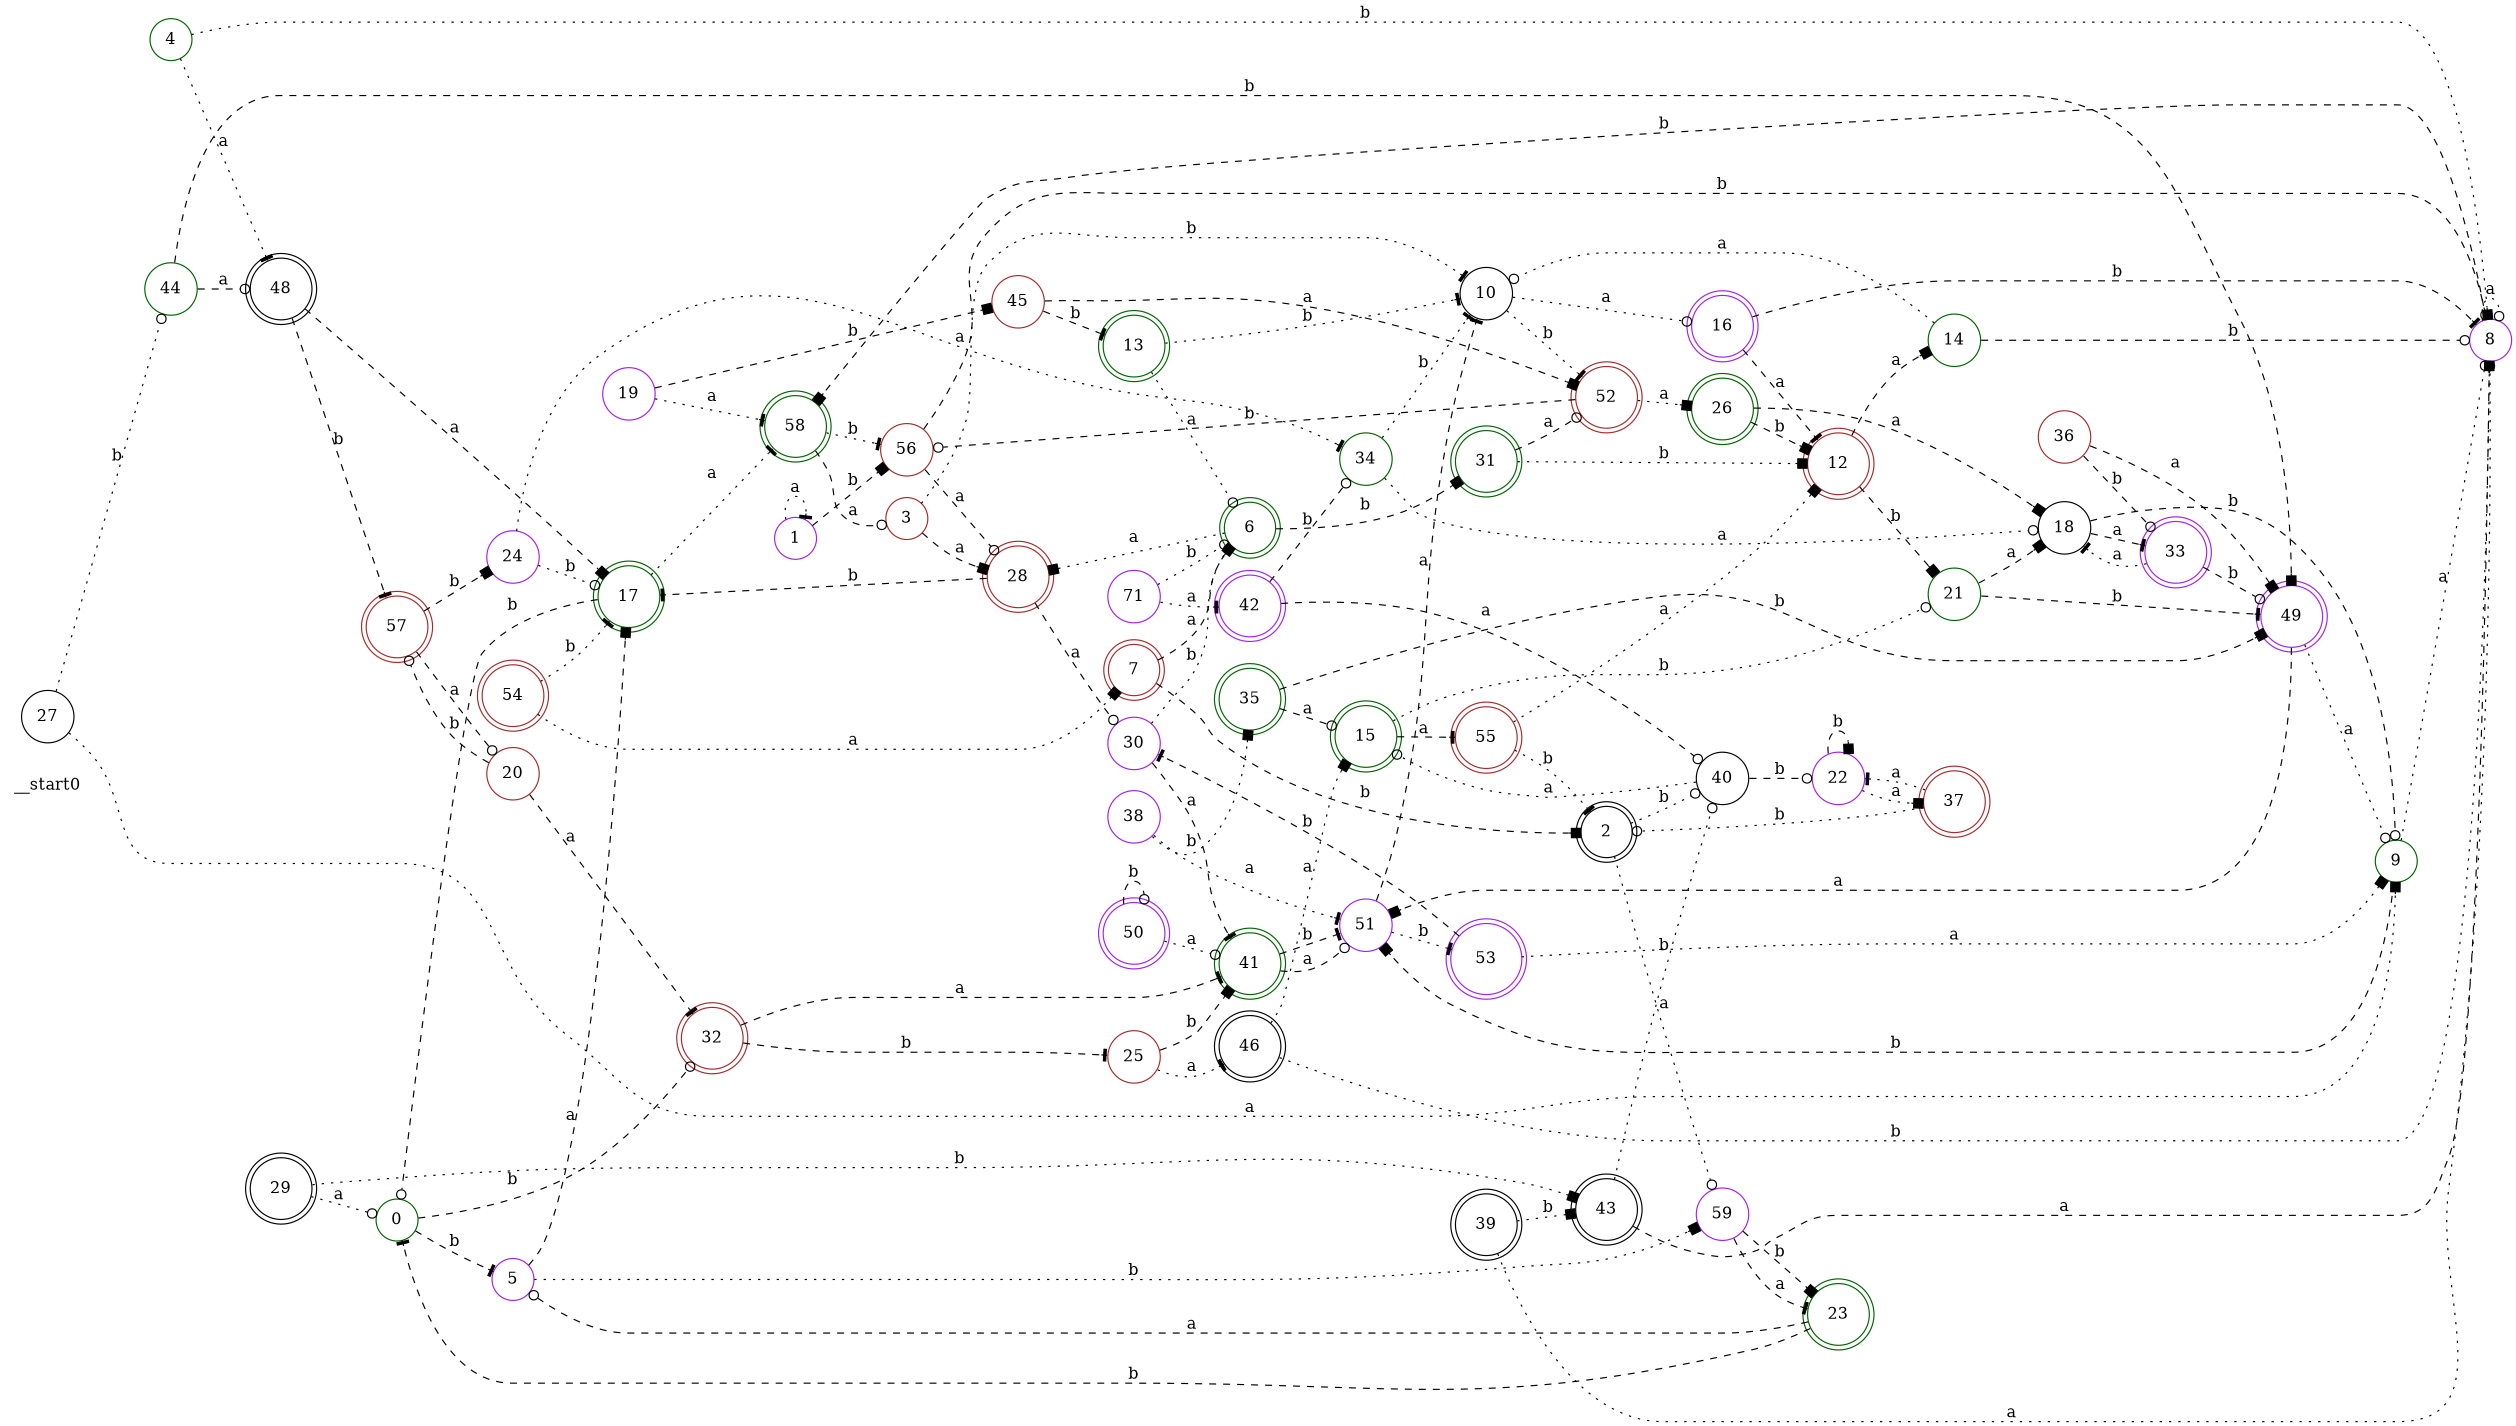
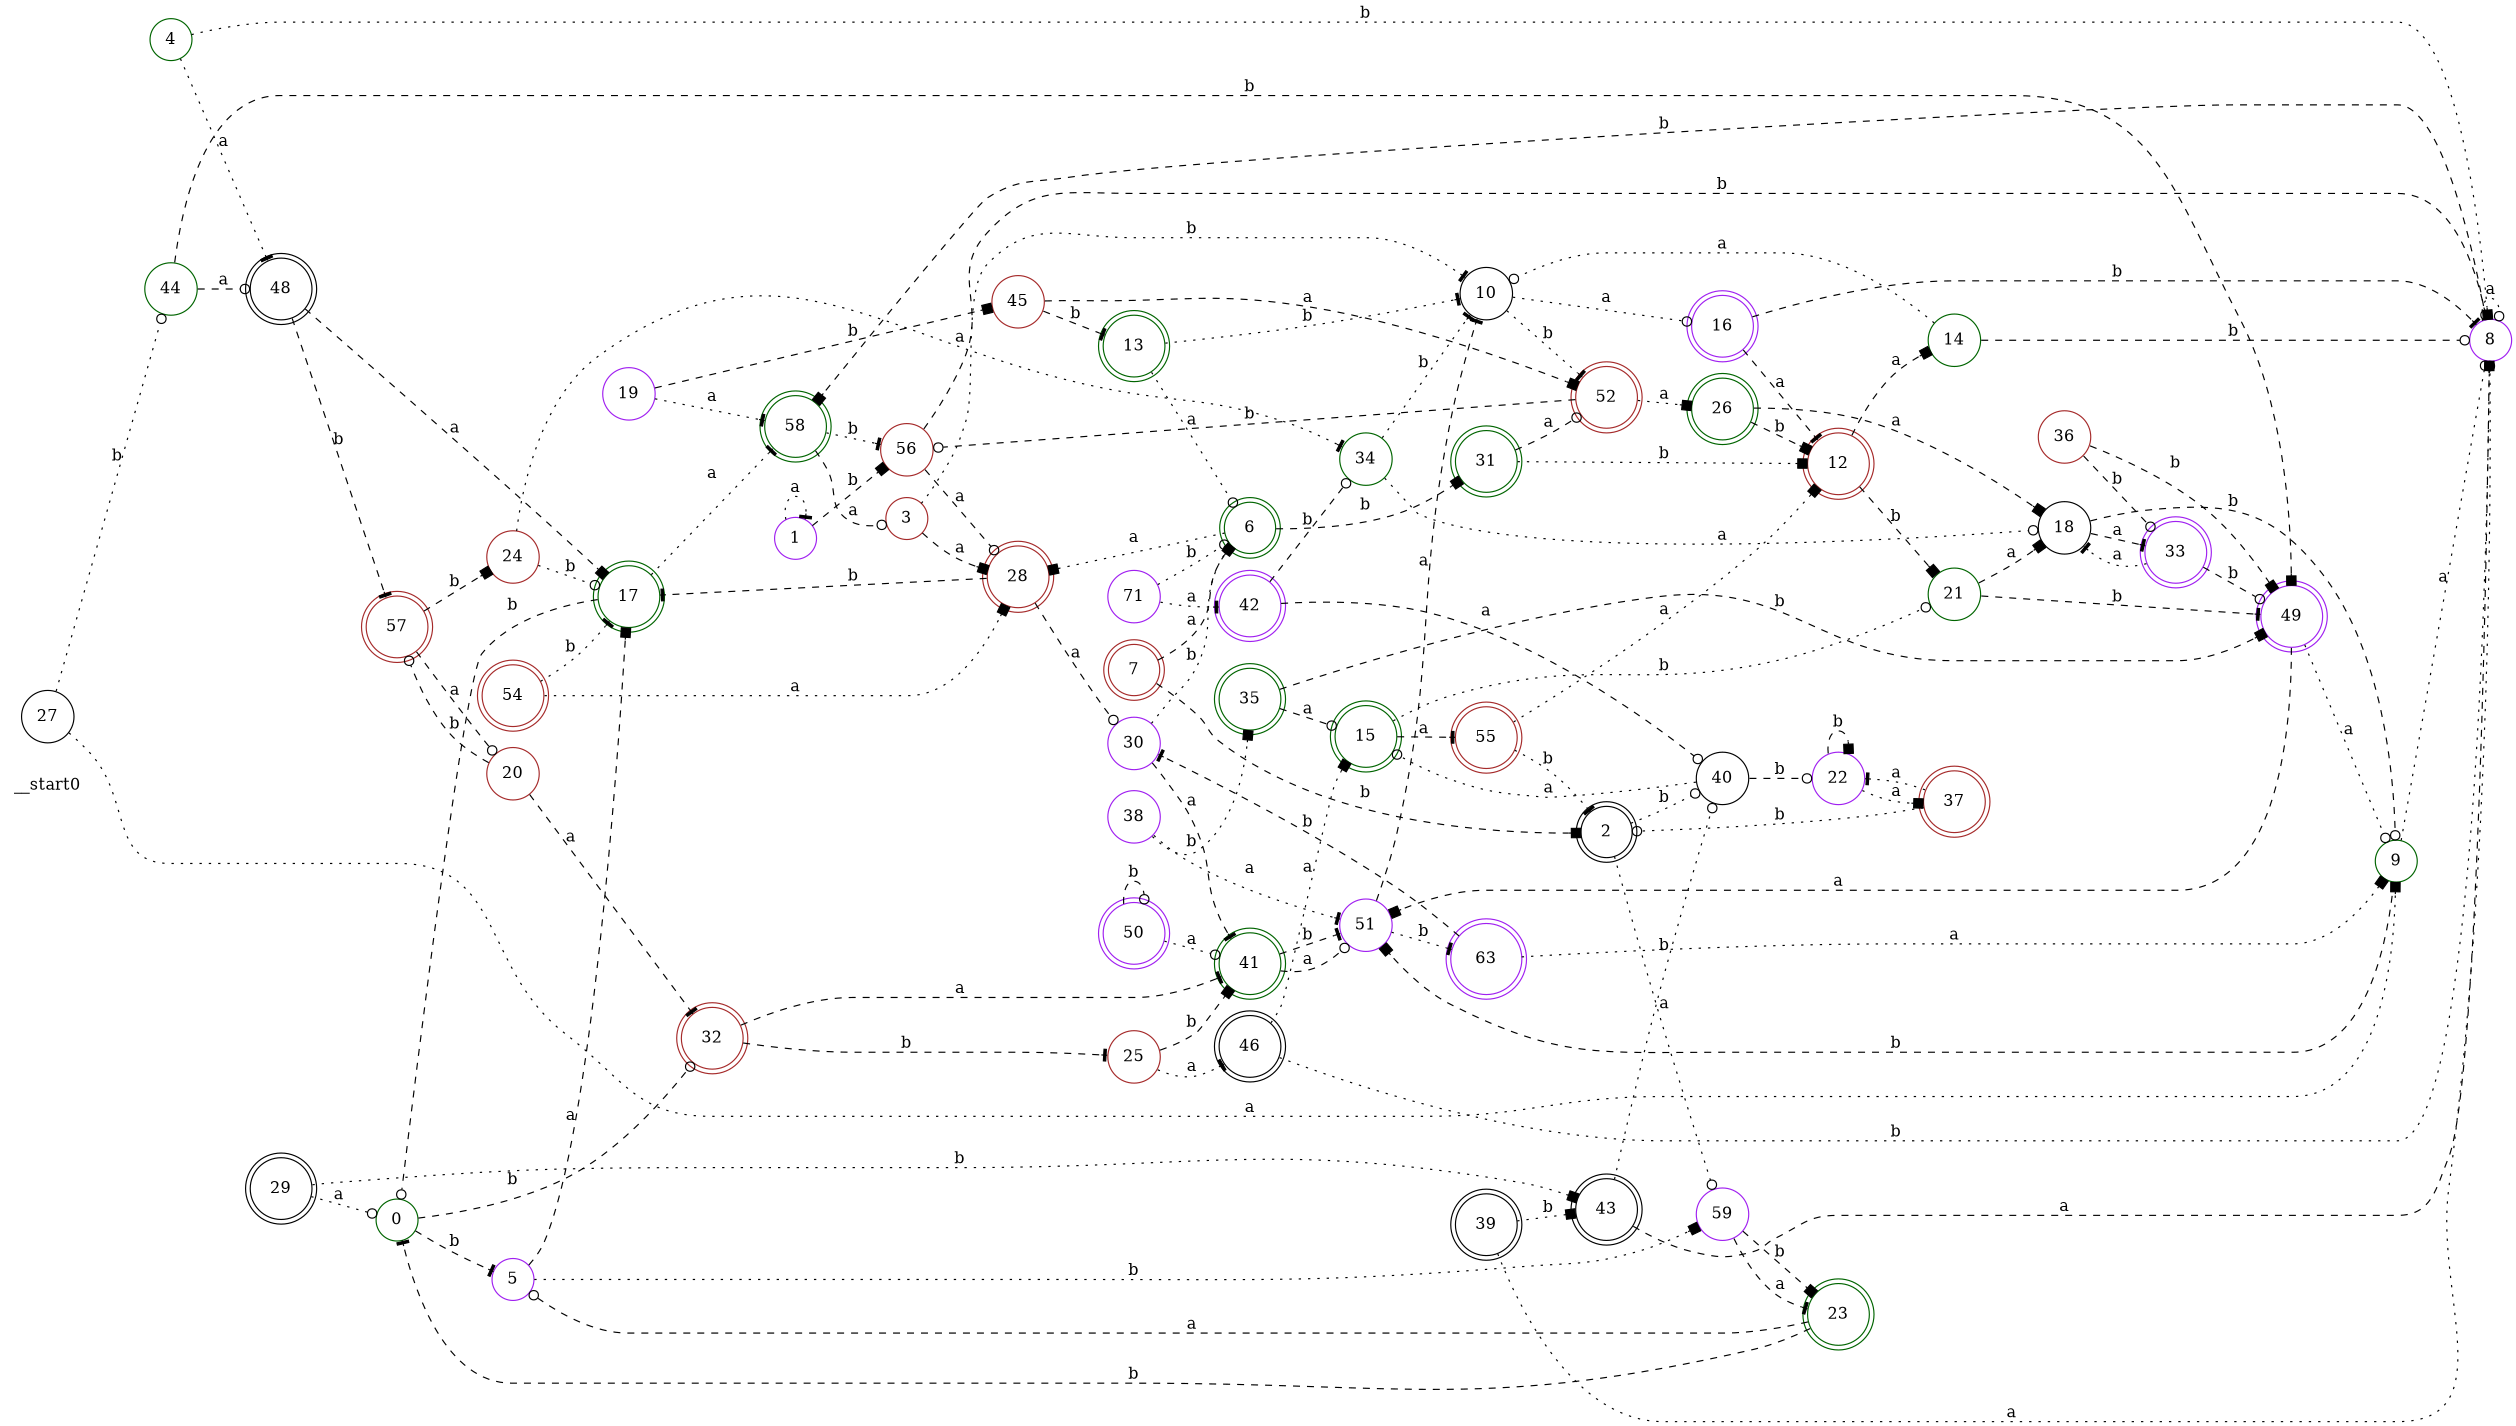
(2176, 463) -> (2176, 463)
(513, 557) -> (513, 557)
(828, 749) -> (790, 696)
(1486, 959) -> (1486, 959)
